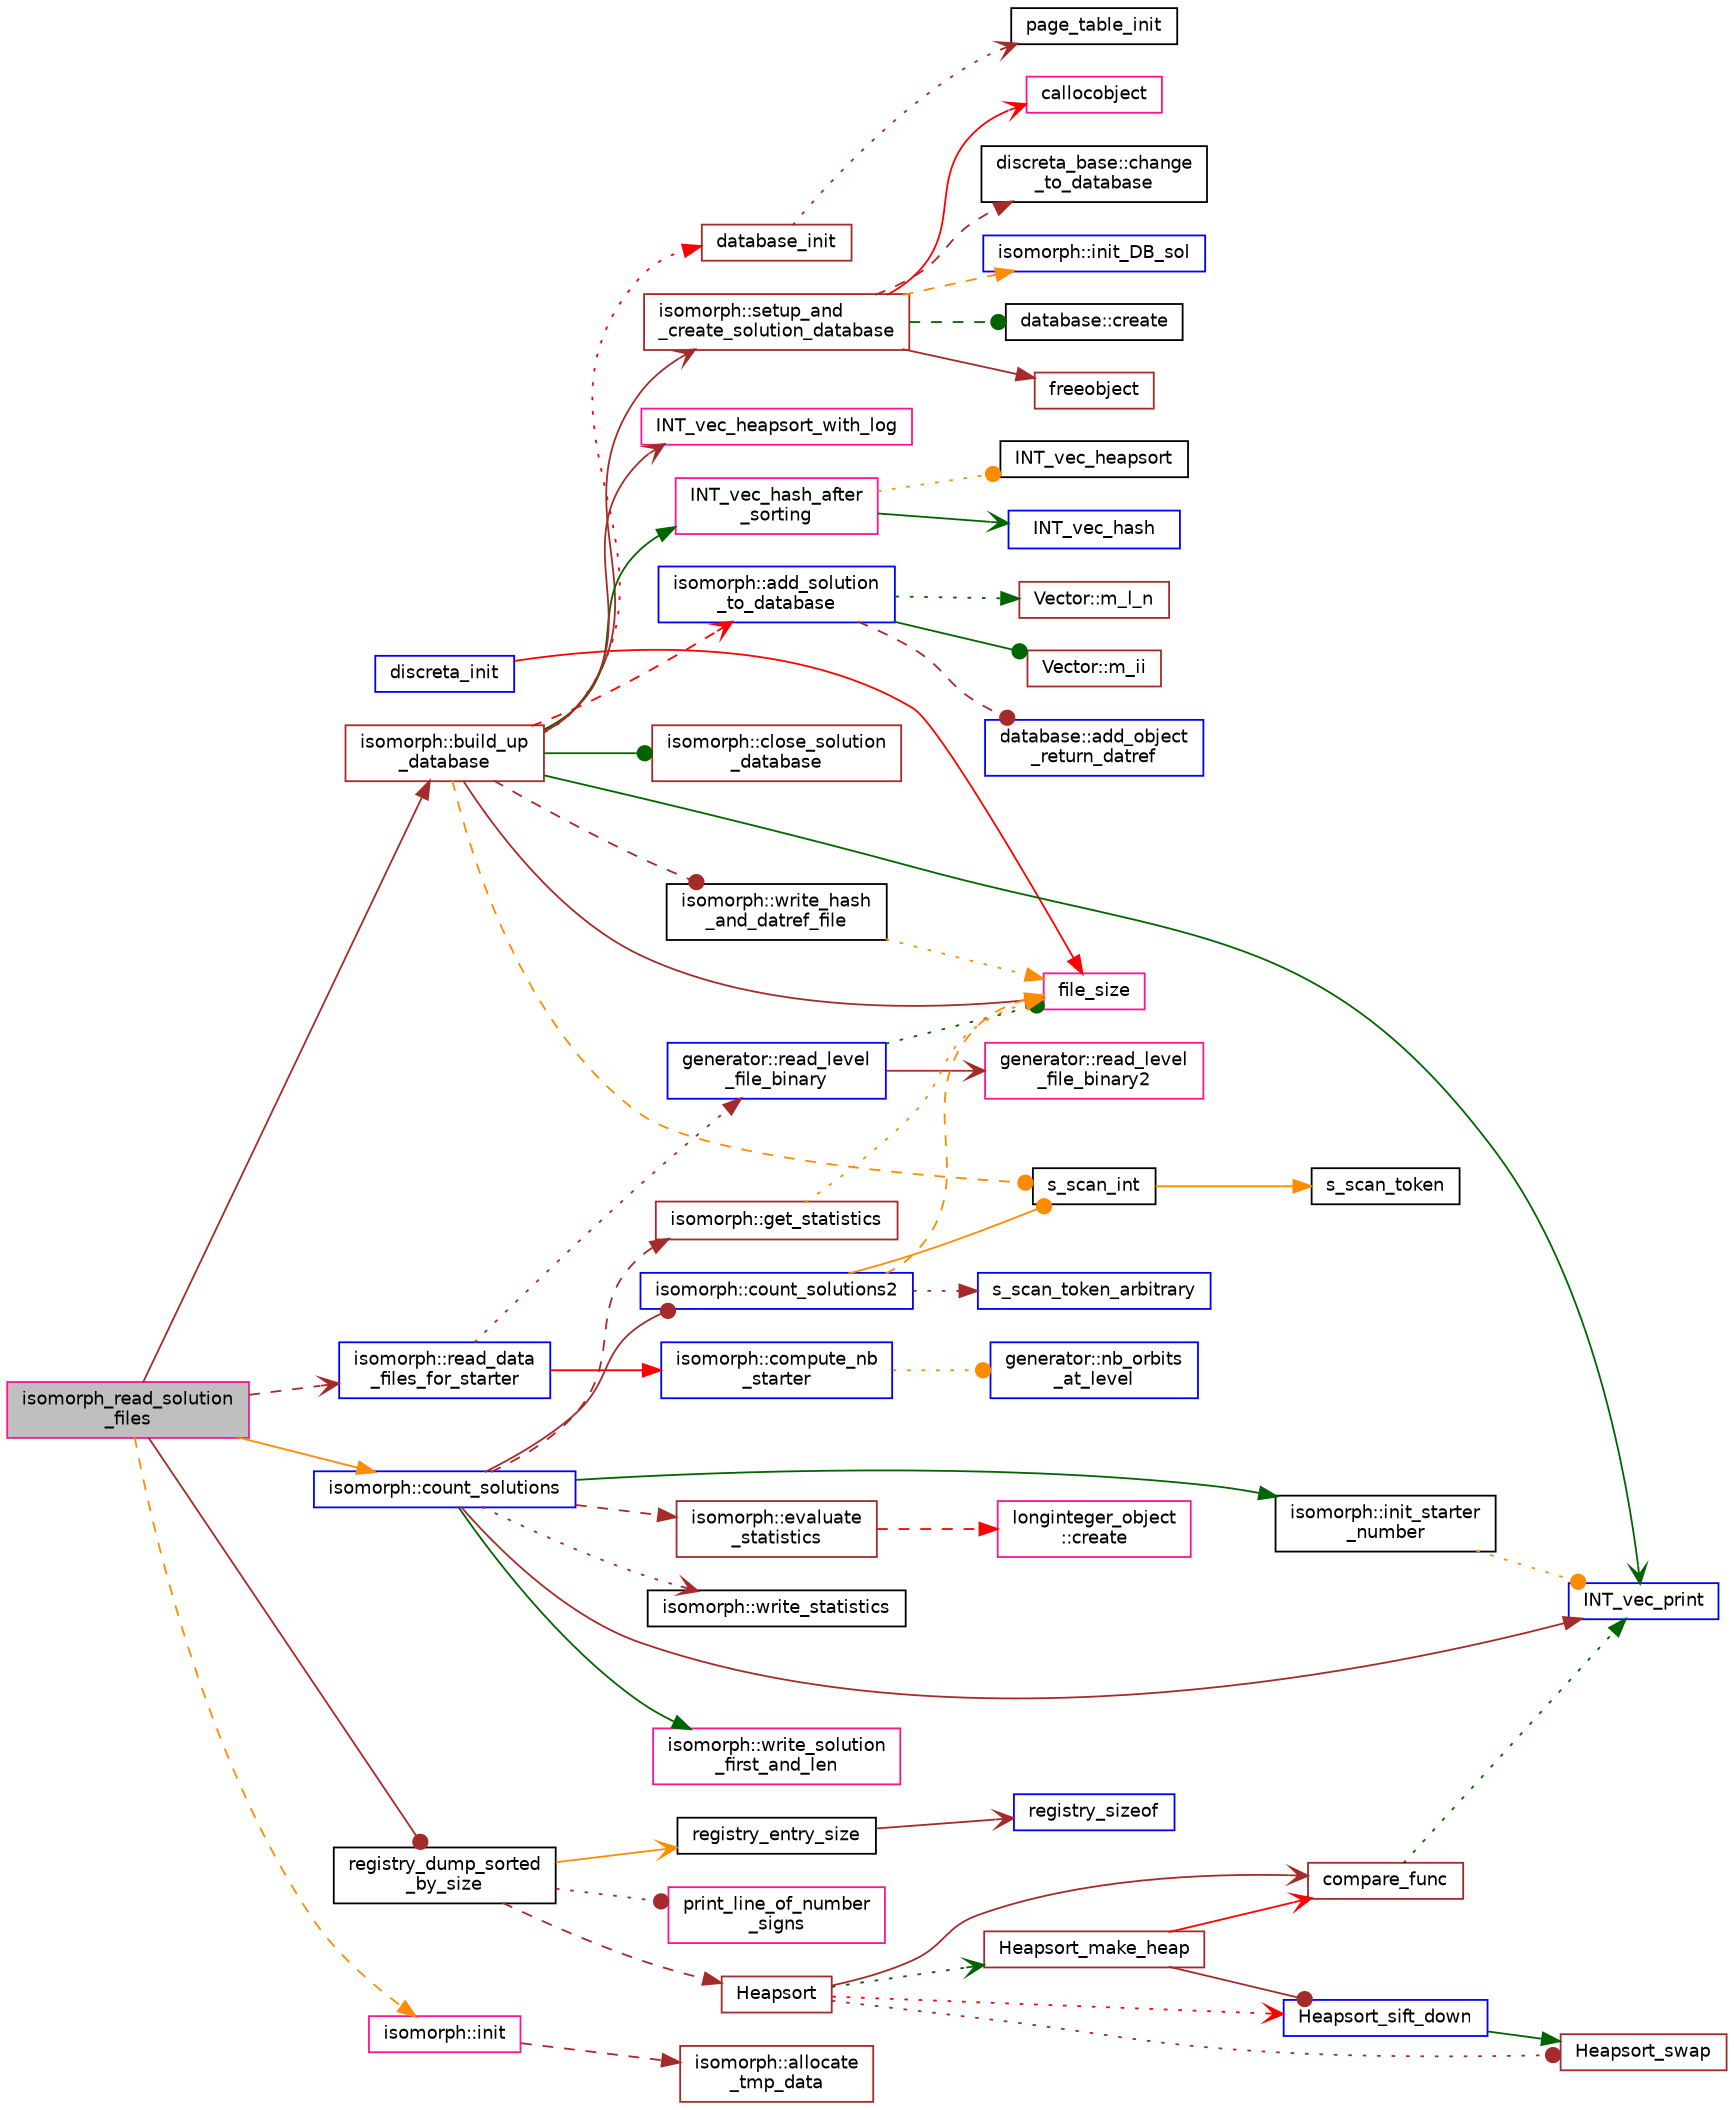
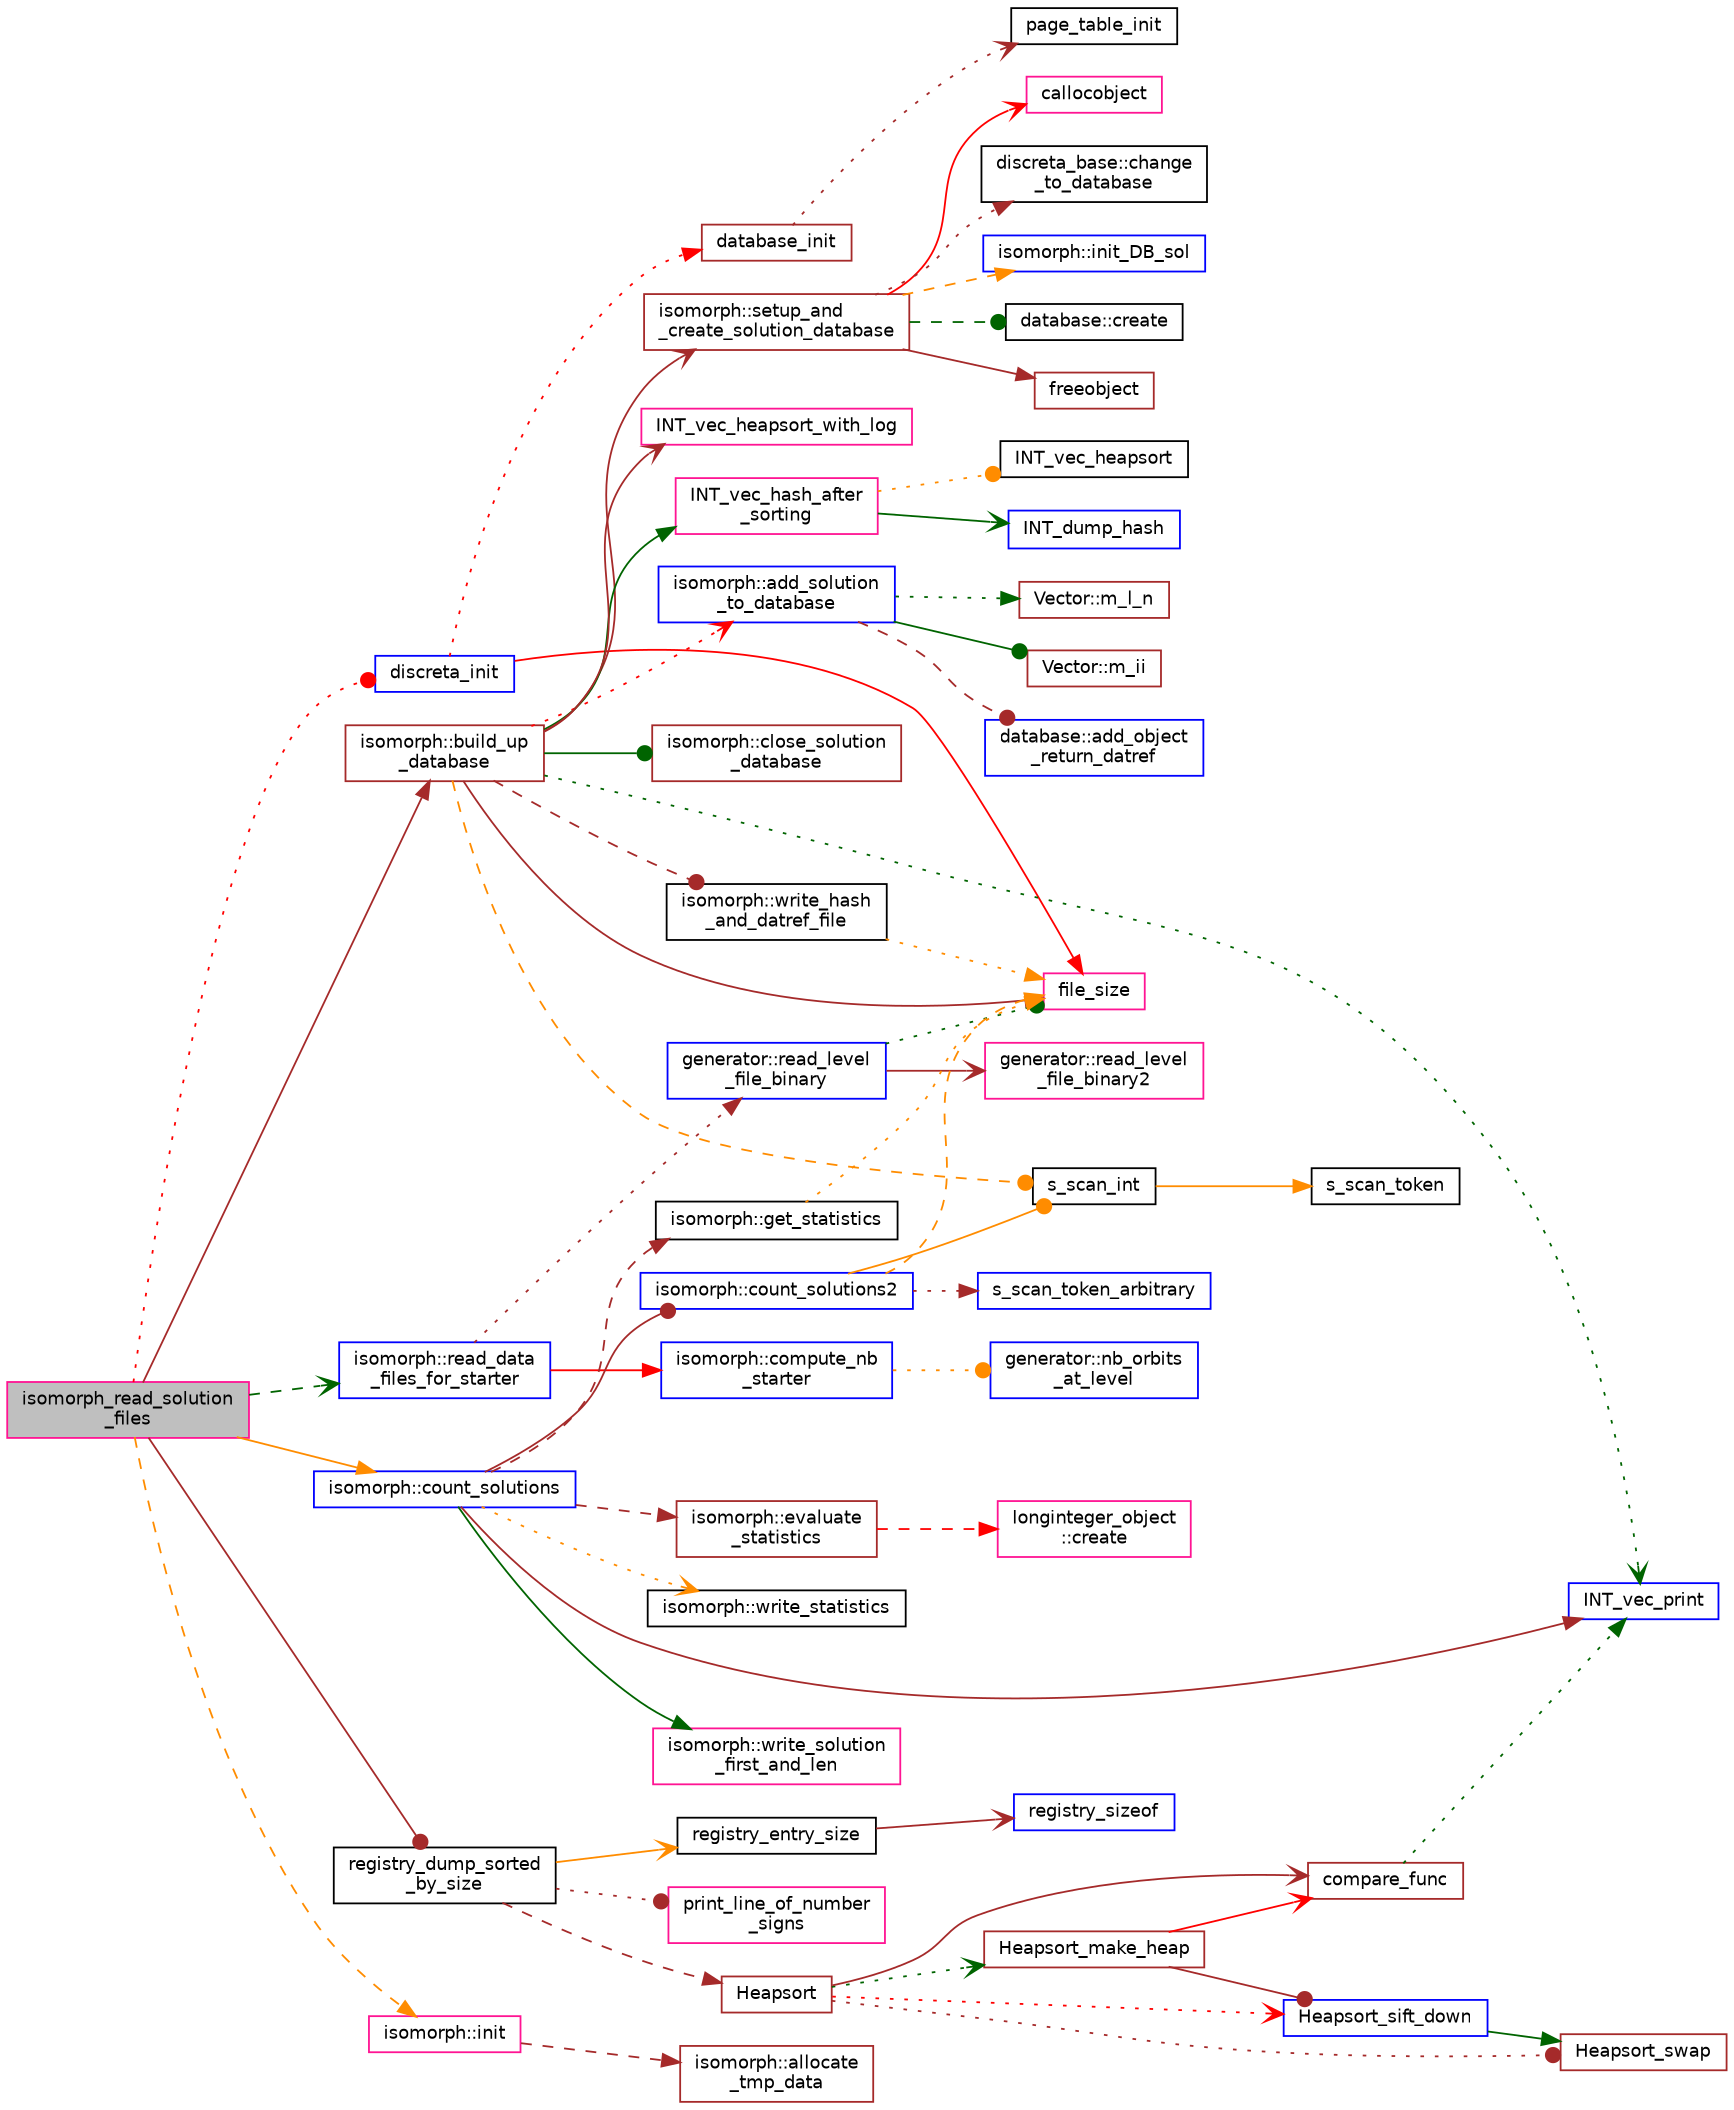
(948, 245) -> (948, 245)
(600, 460) -> (526, 429)
(1094, 530) -> (1094, 530)
(626, 683) -> (626, 683)
(1265, 961) -> (1265, 961)
none -> (199, 1009)
(777, 1221) -> (777, 1221)
(285, 1390) -> (285, 1390)
(1386, 1524) -> none
(579, 1551) -> (579, 1551)
